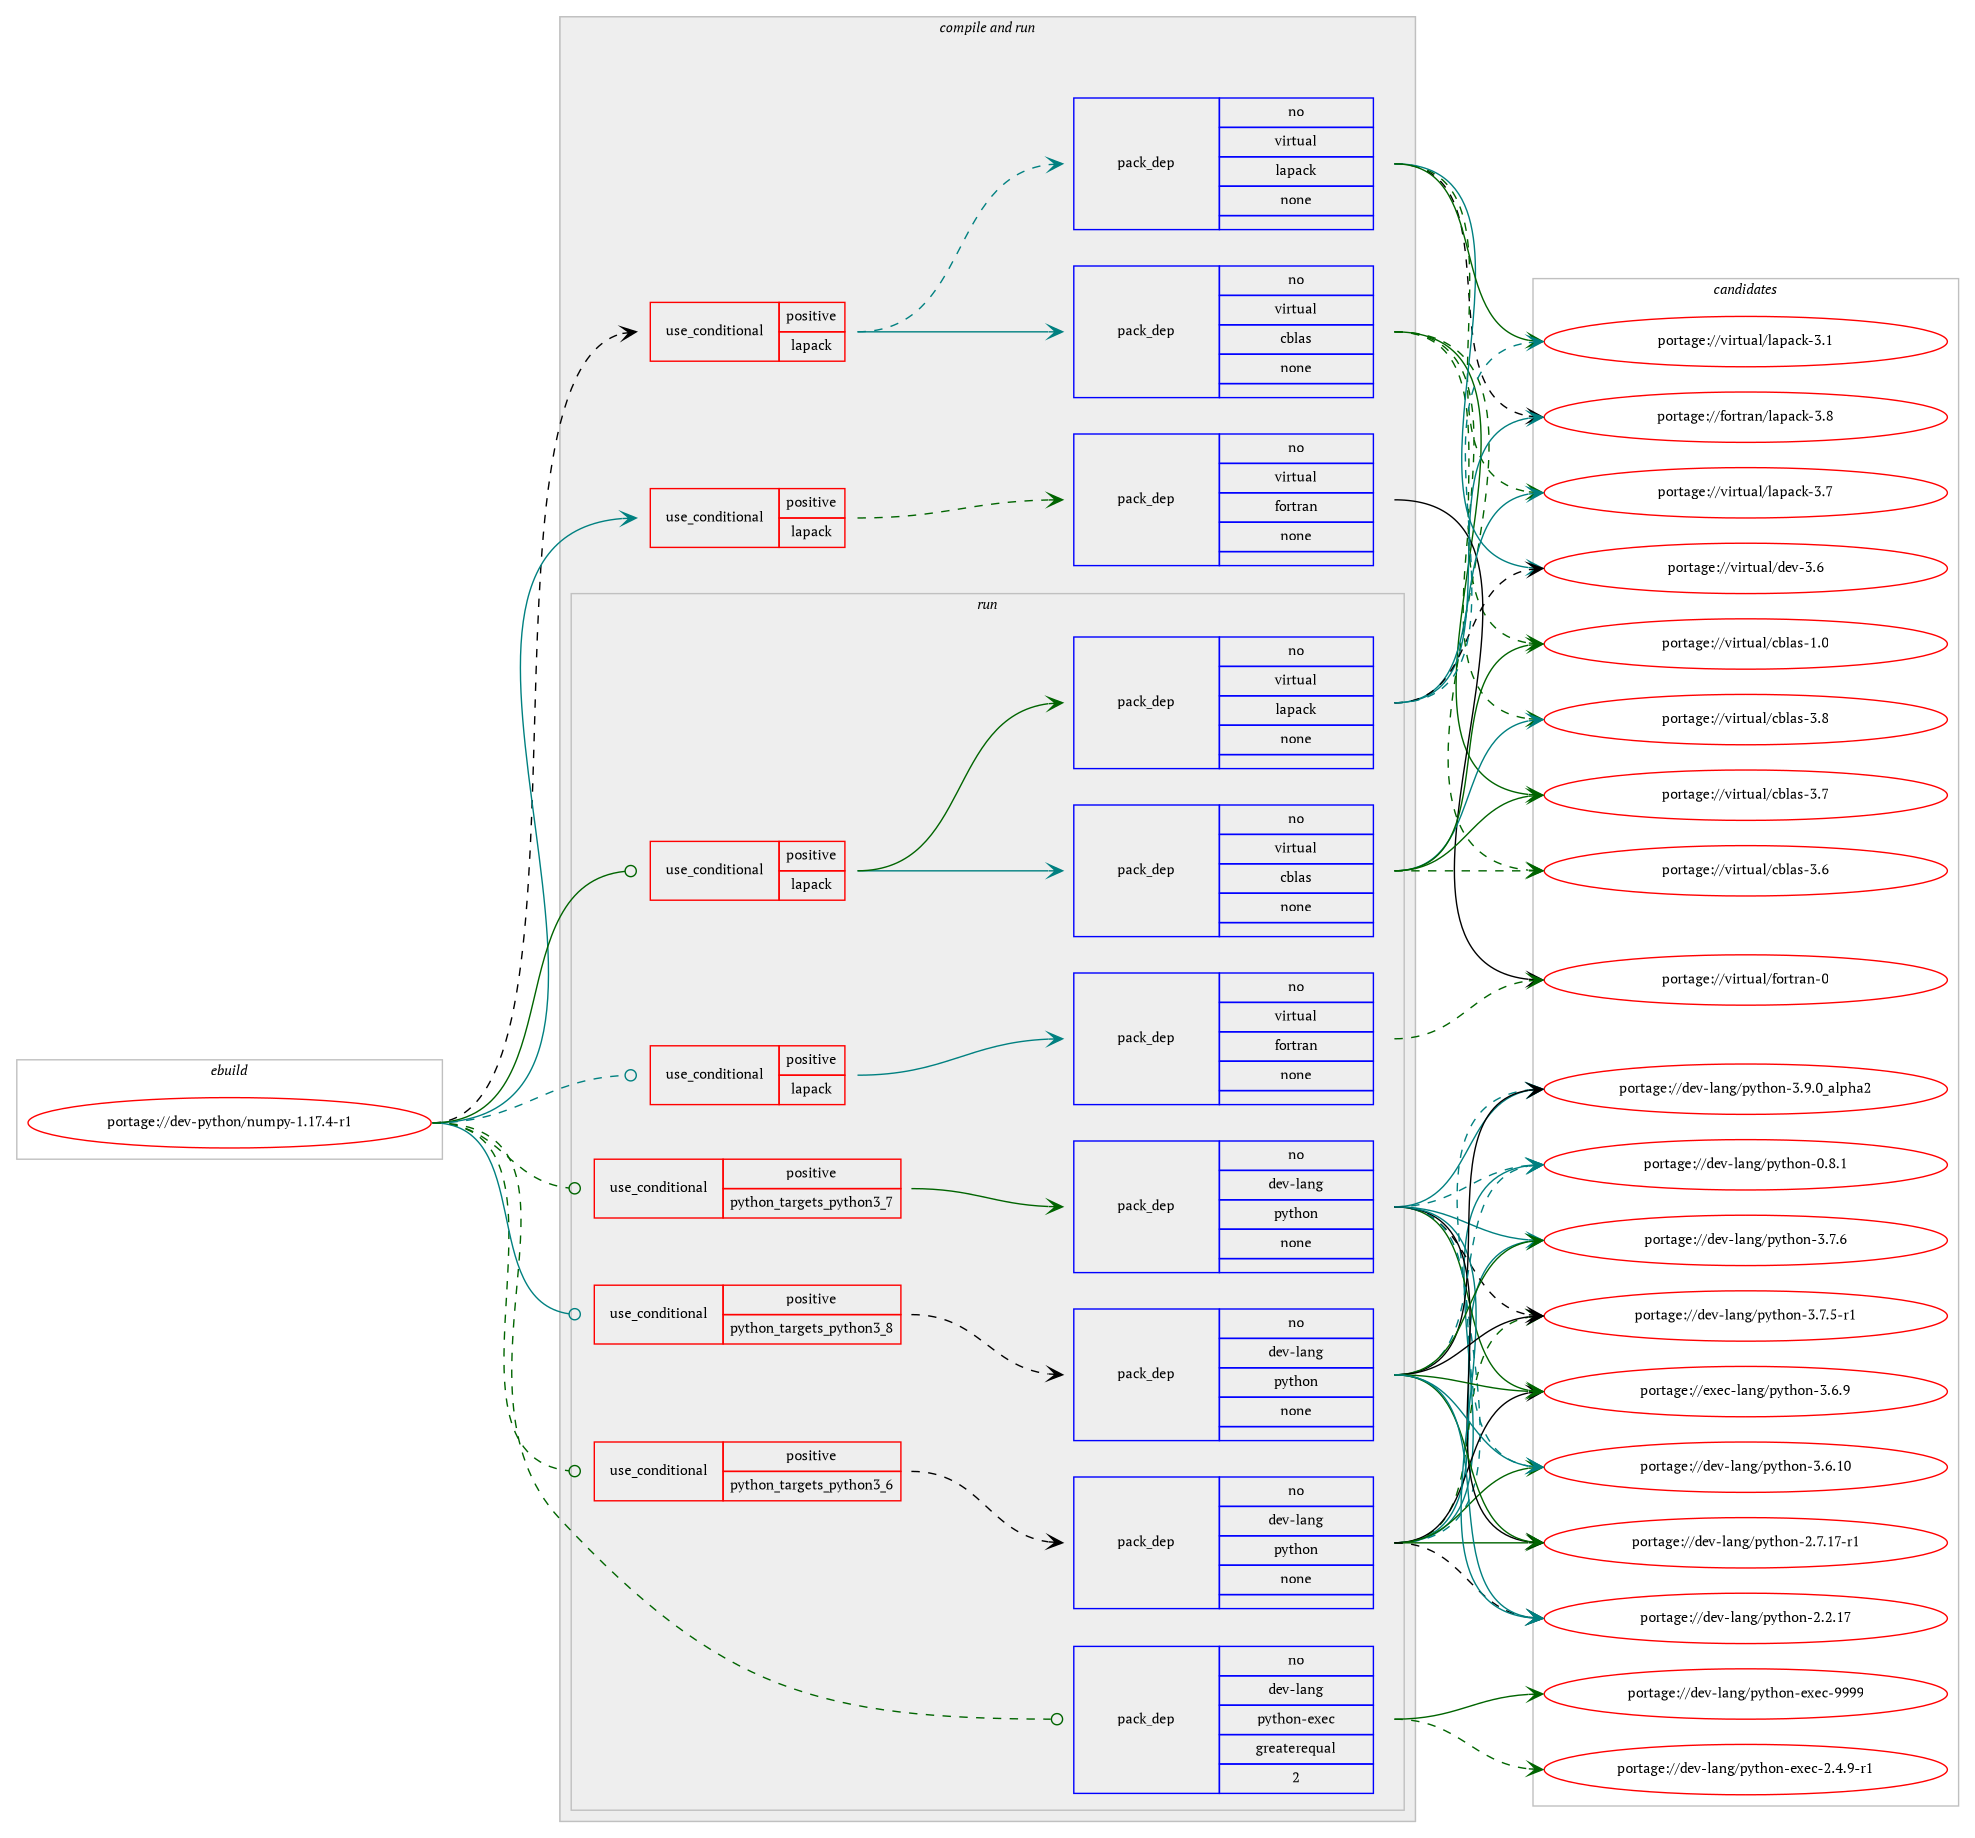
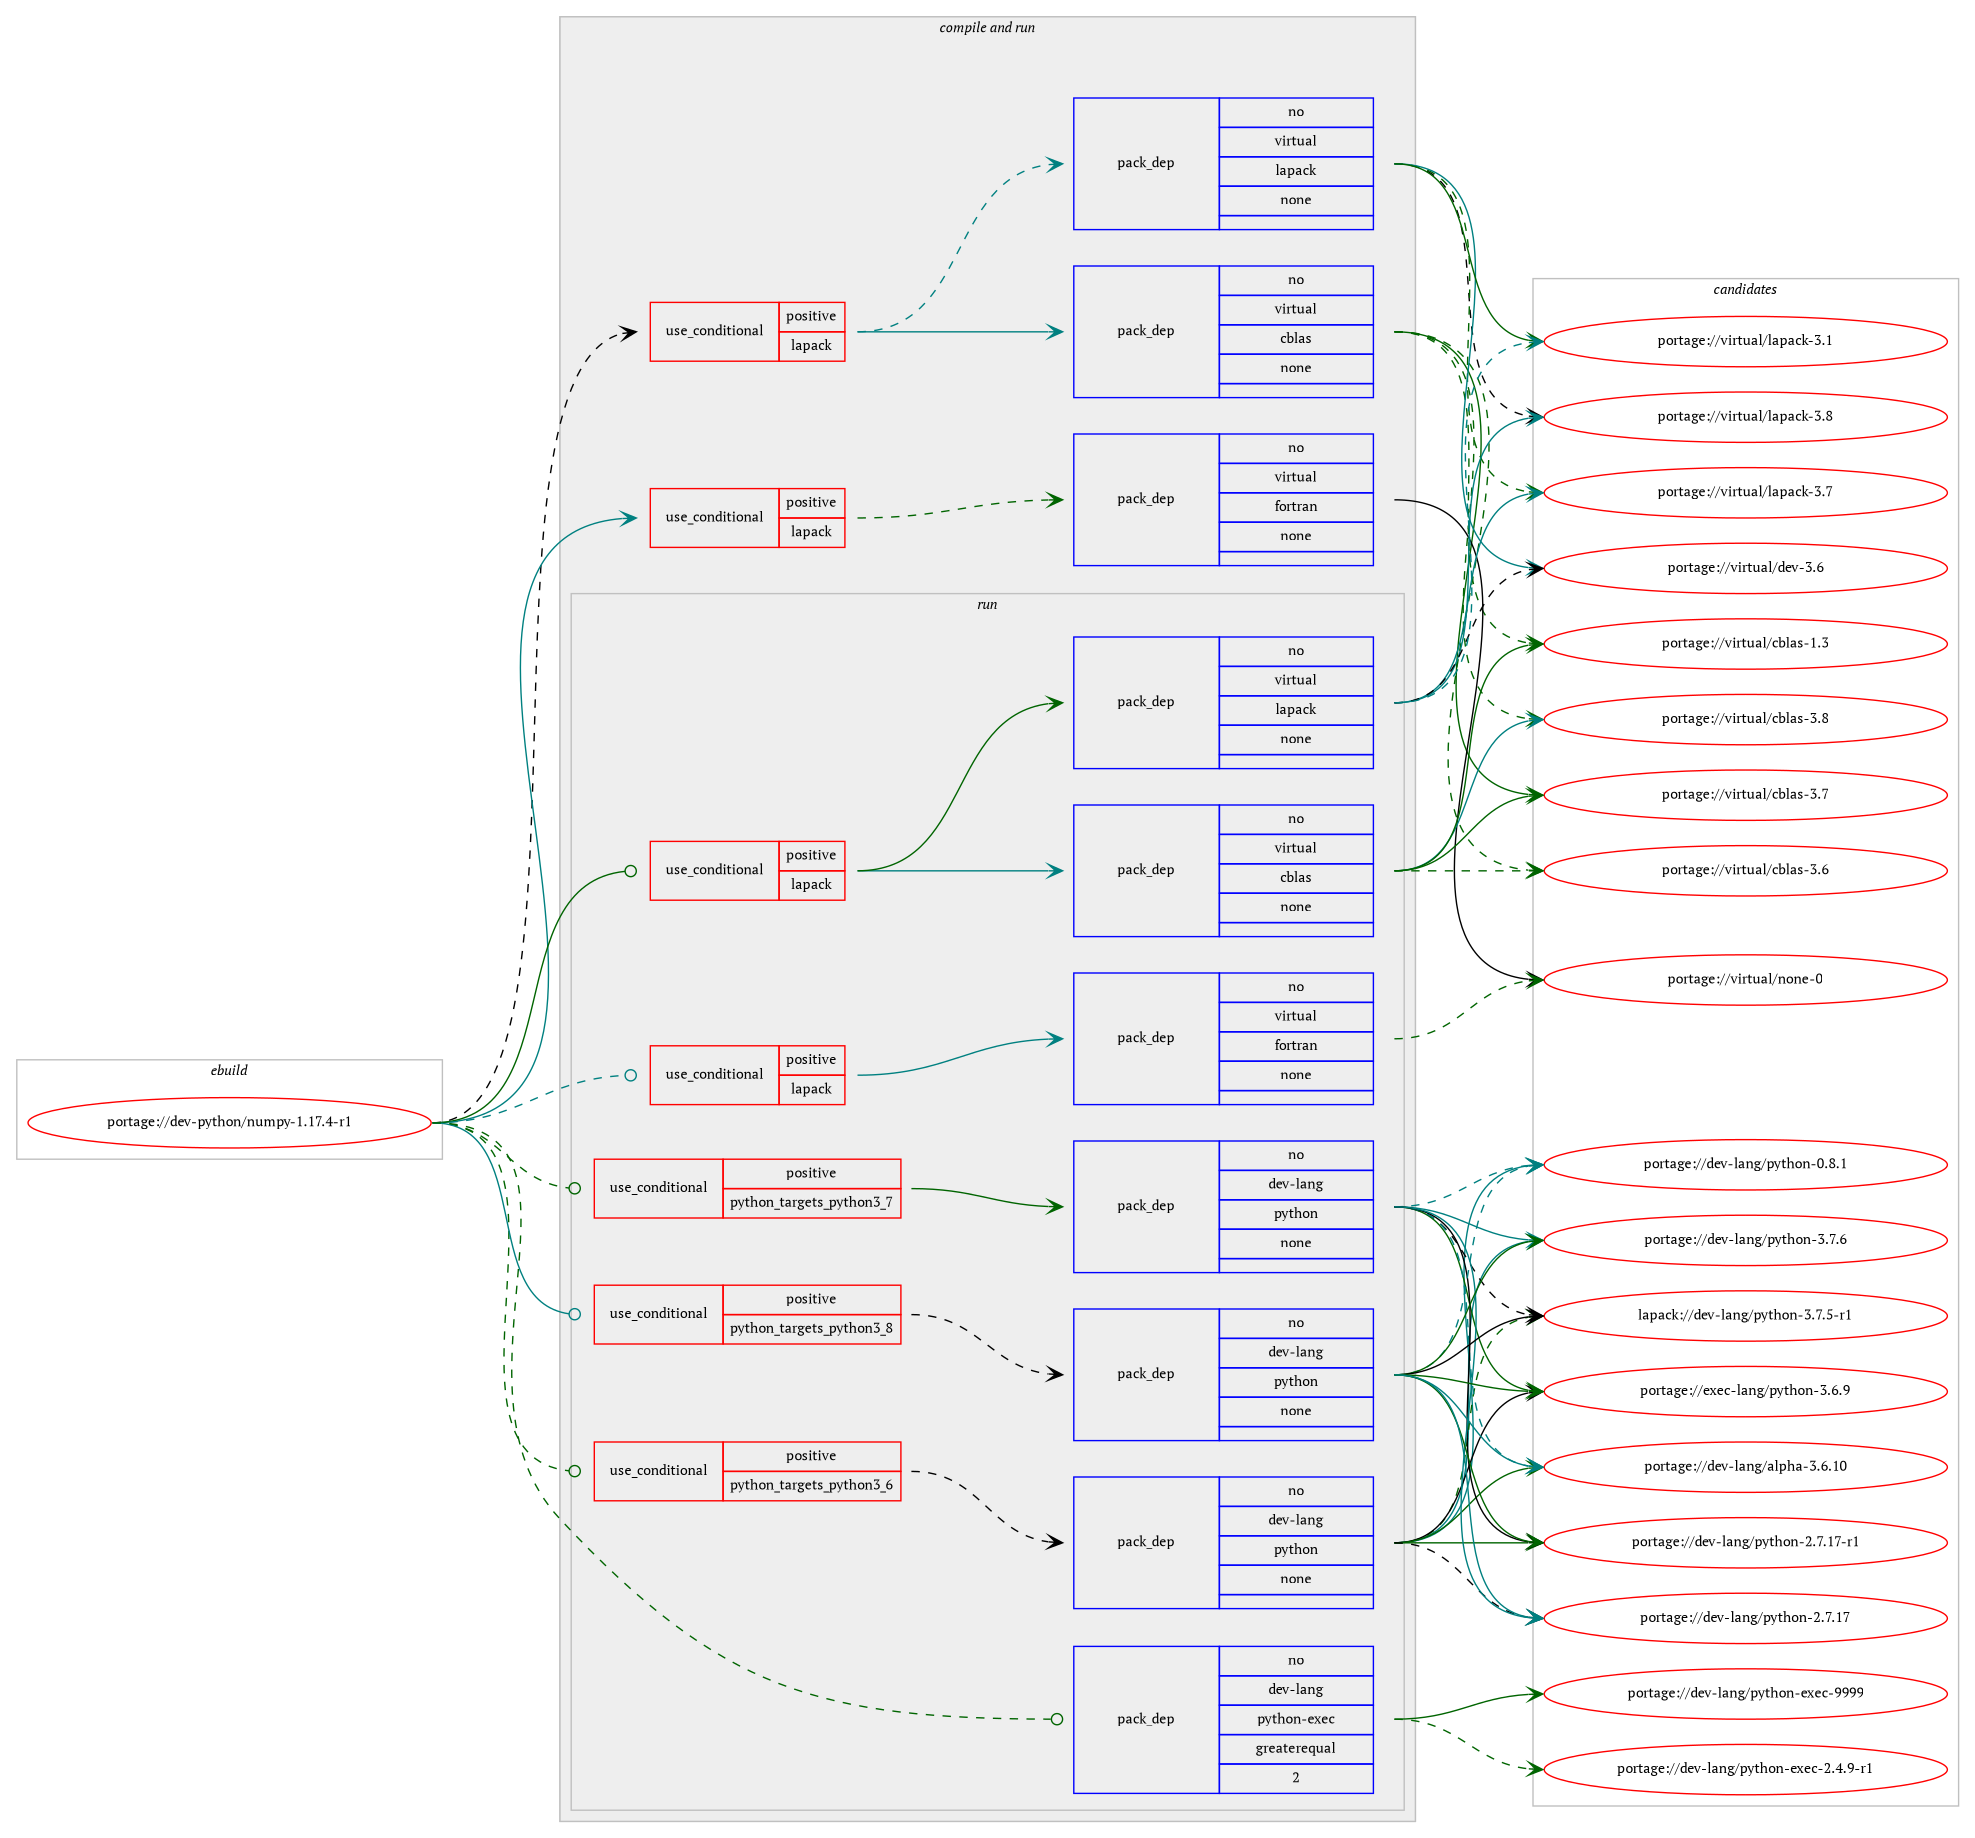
(1746, 417) -> (1746, 417)
(1746, 644) -> (1746, 644)
(1746, 980) -> (1746, 980)
(1746, 1089) -> none
(1746, 1316) -> (1746, 1316)
(1746, 1467) -> (1746, 1467)
(1746, 1618) -> (1746, 1618)
